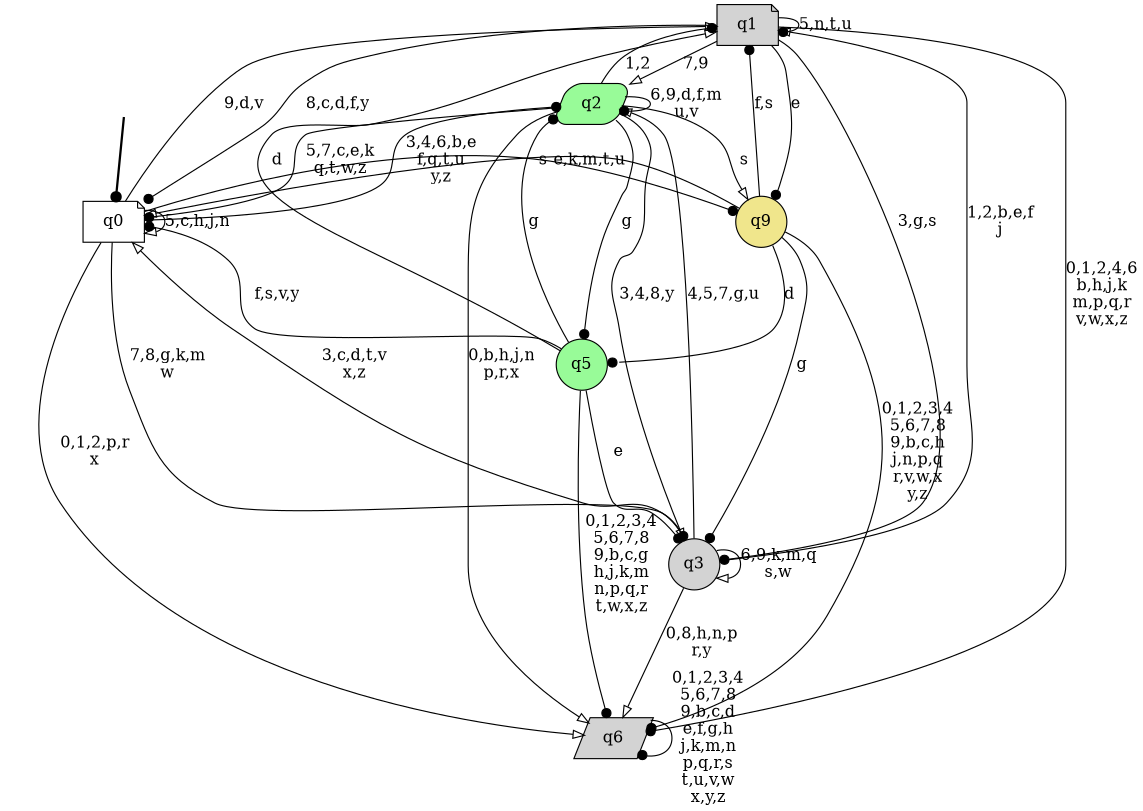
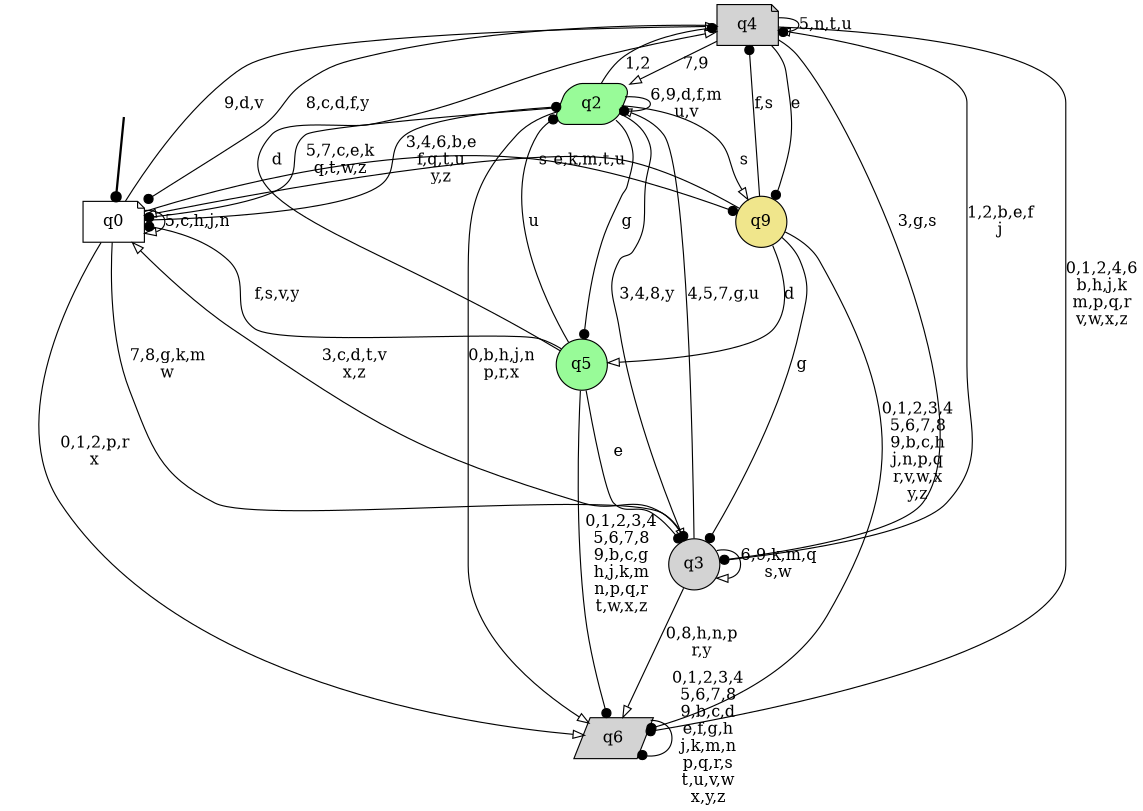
(748, 25) -> (748, 25)
(534, 222) -> (534, 222)
(742, 345) -> (742, 345)
